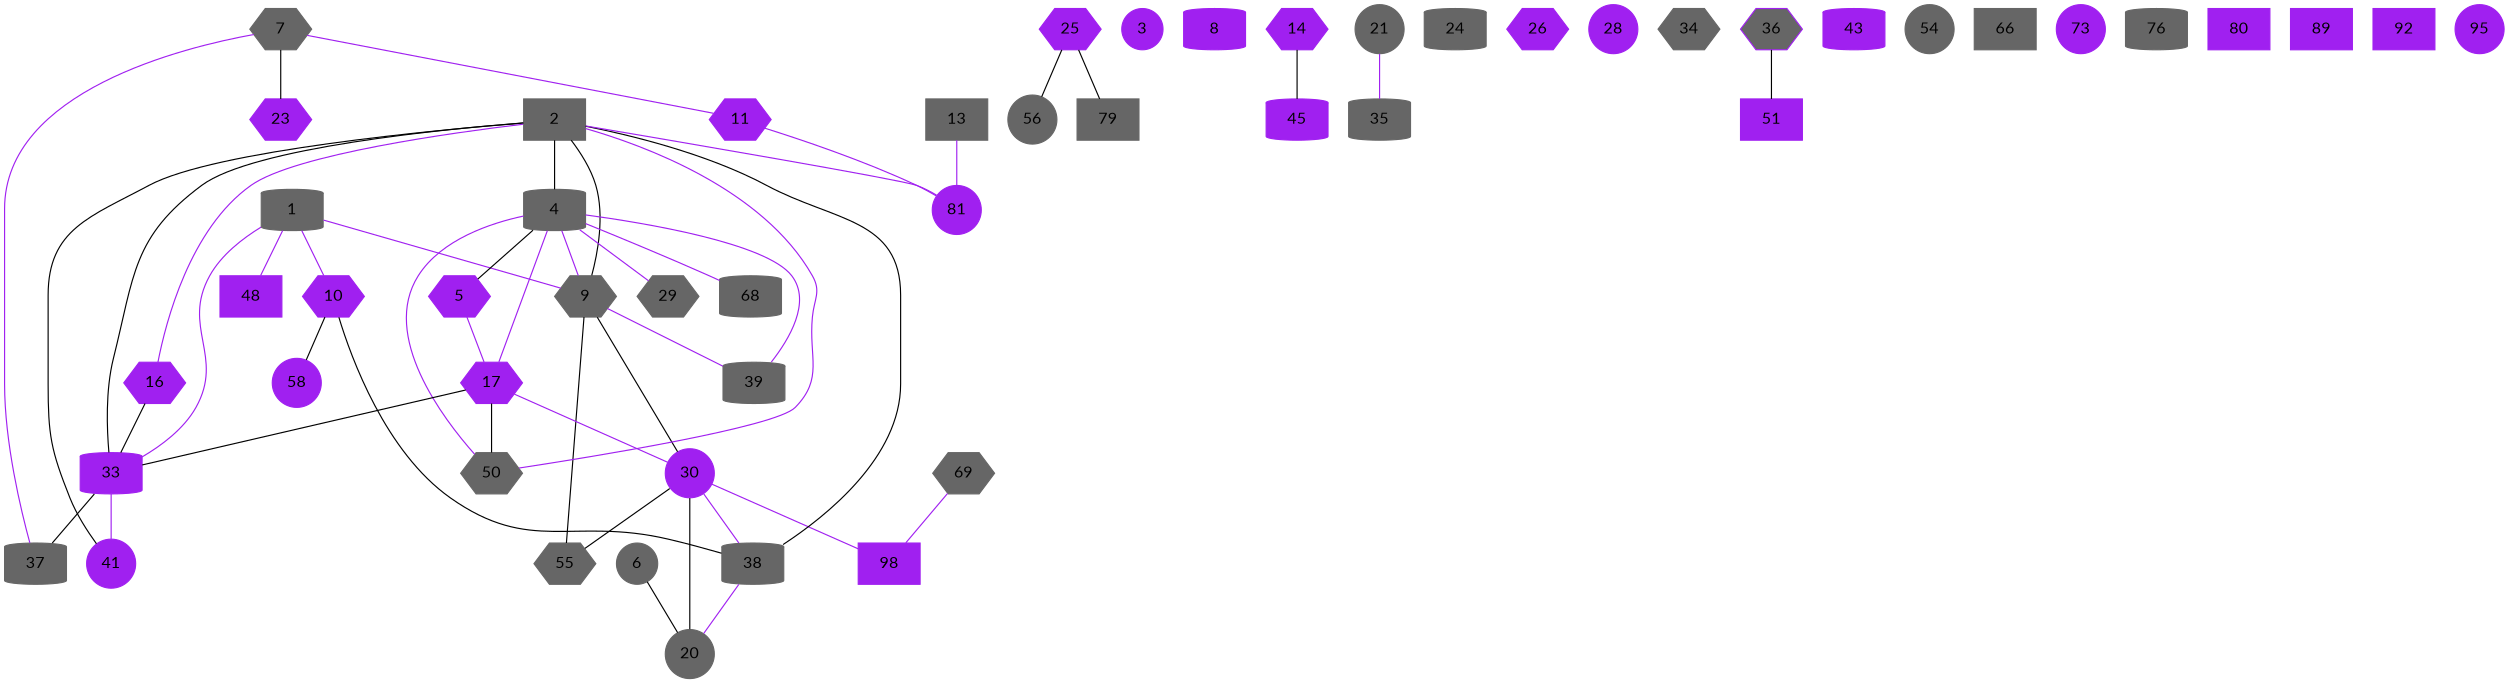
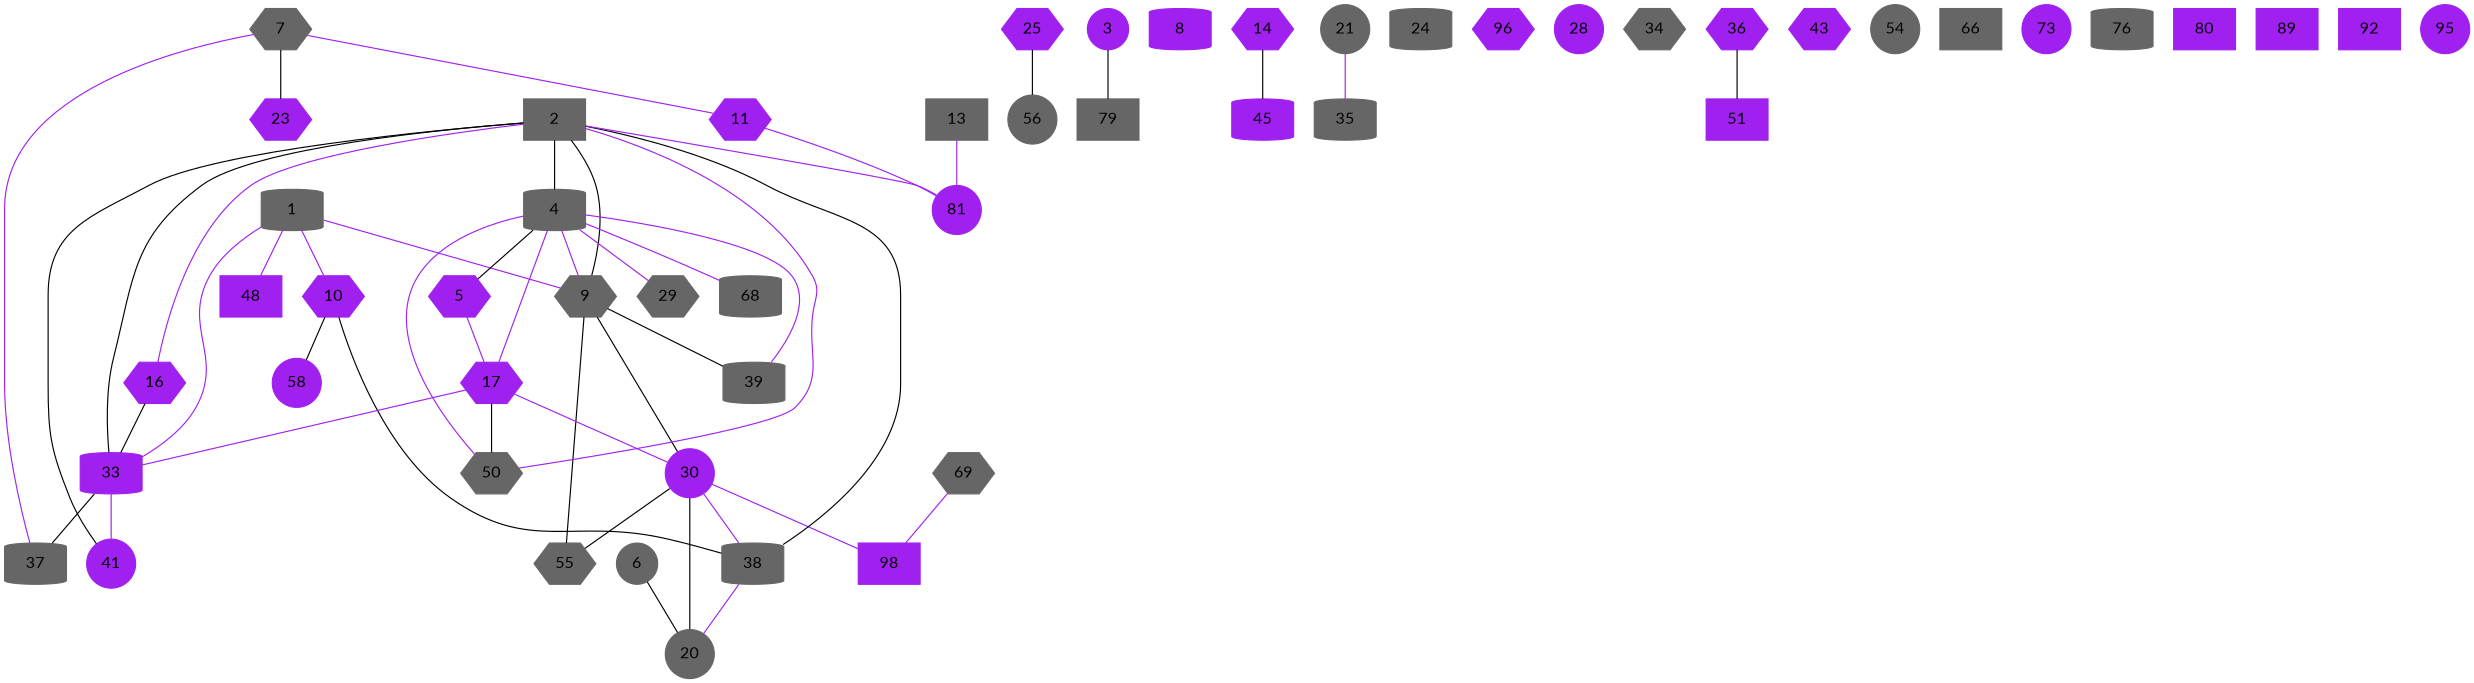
(1538, 29) -> (1503, 29)
(1771, 29) -> (1737, 29)
(1854, 29) -> (1820, 29)
(1089, 74) -> (1108, 74)
(665, 337) -> (665, 337)
(304, 427) -> (304, 427)
